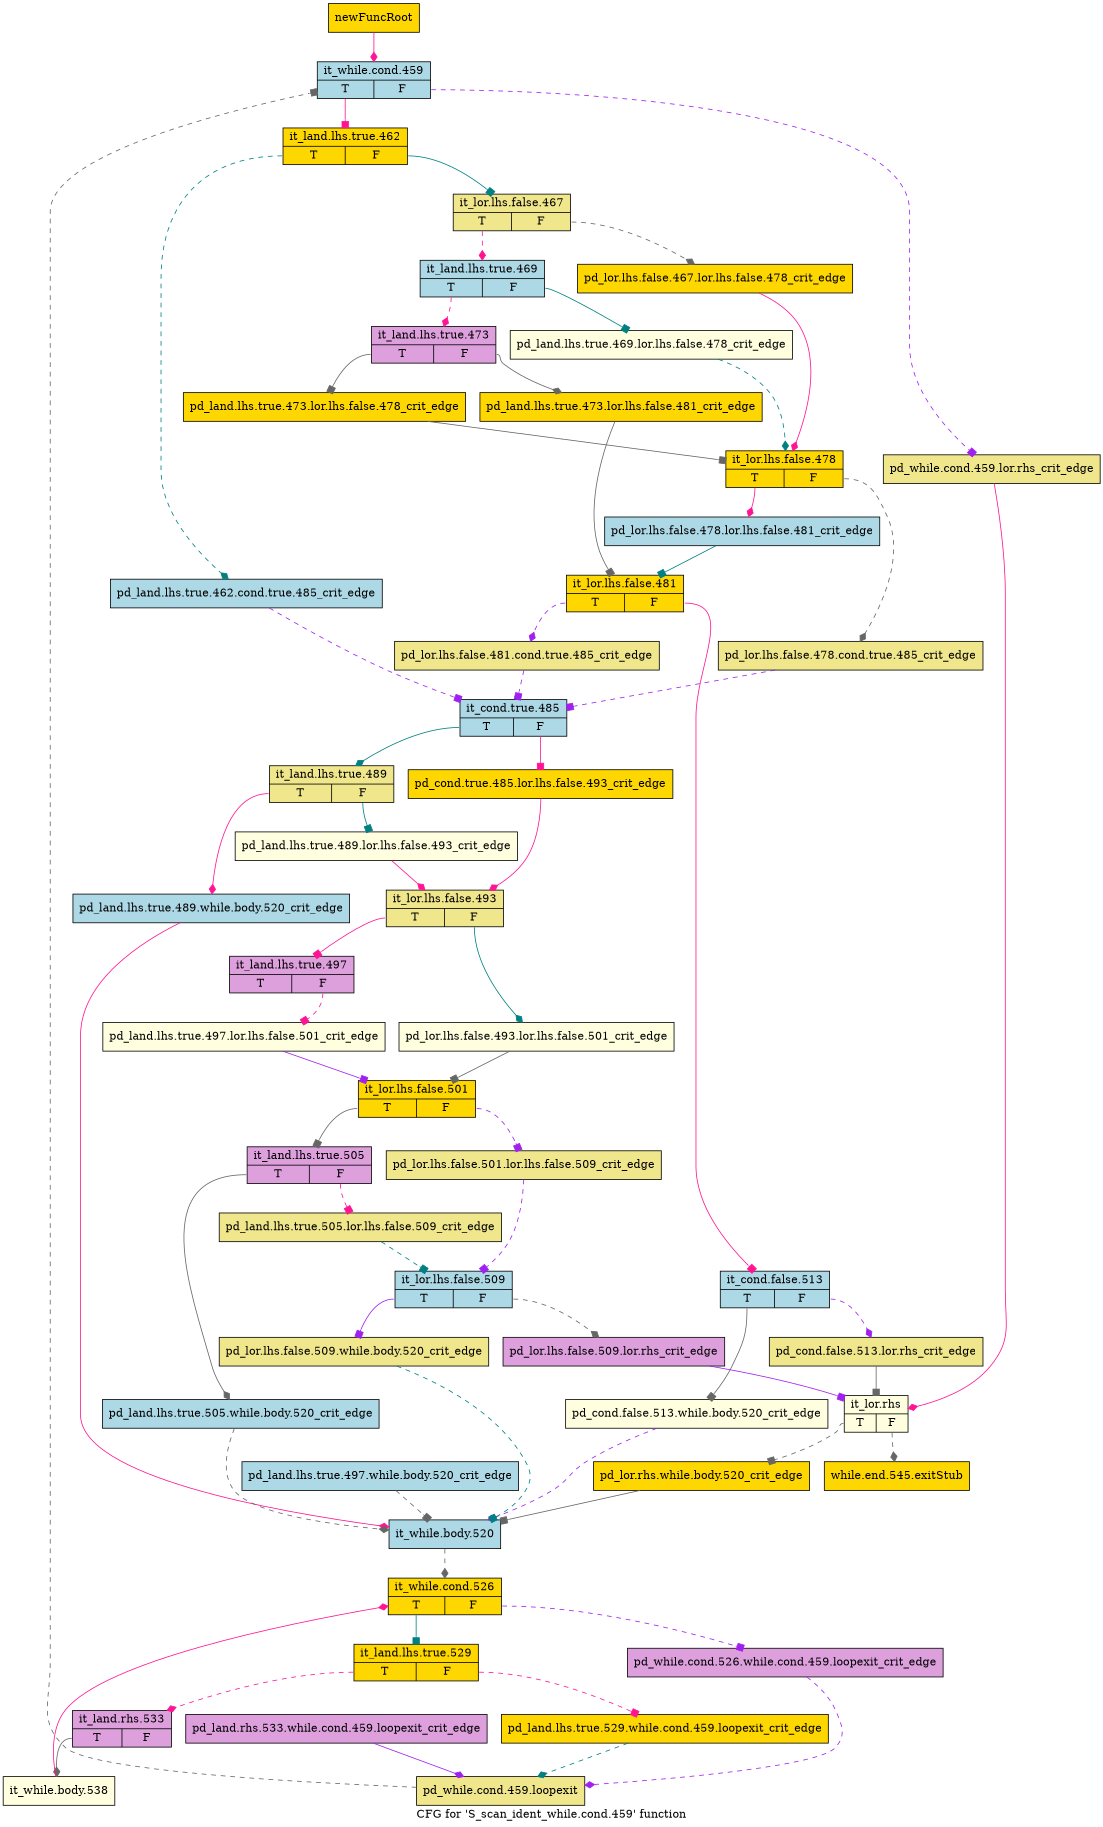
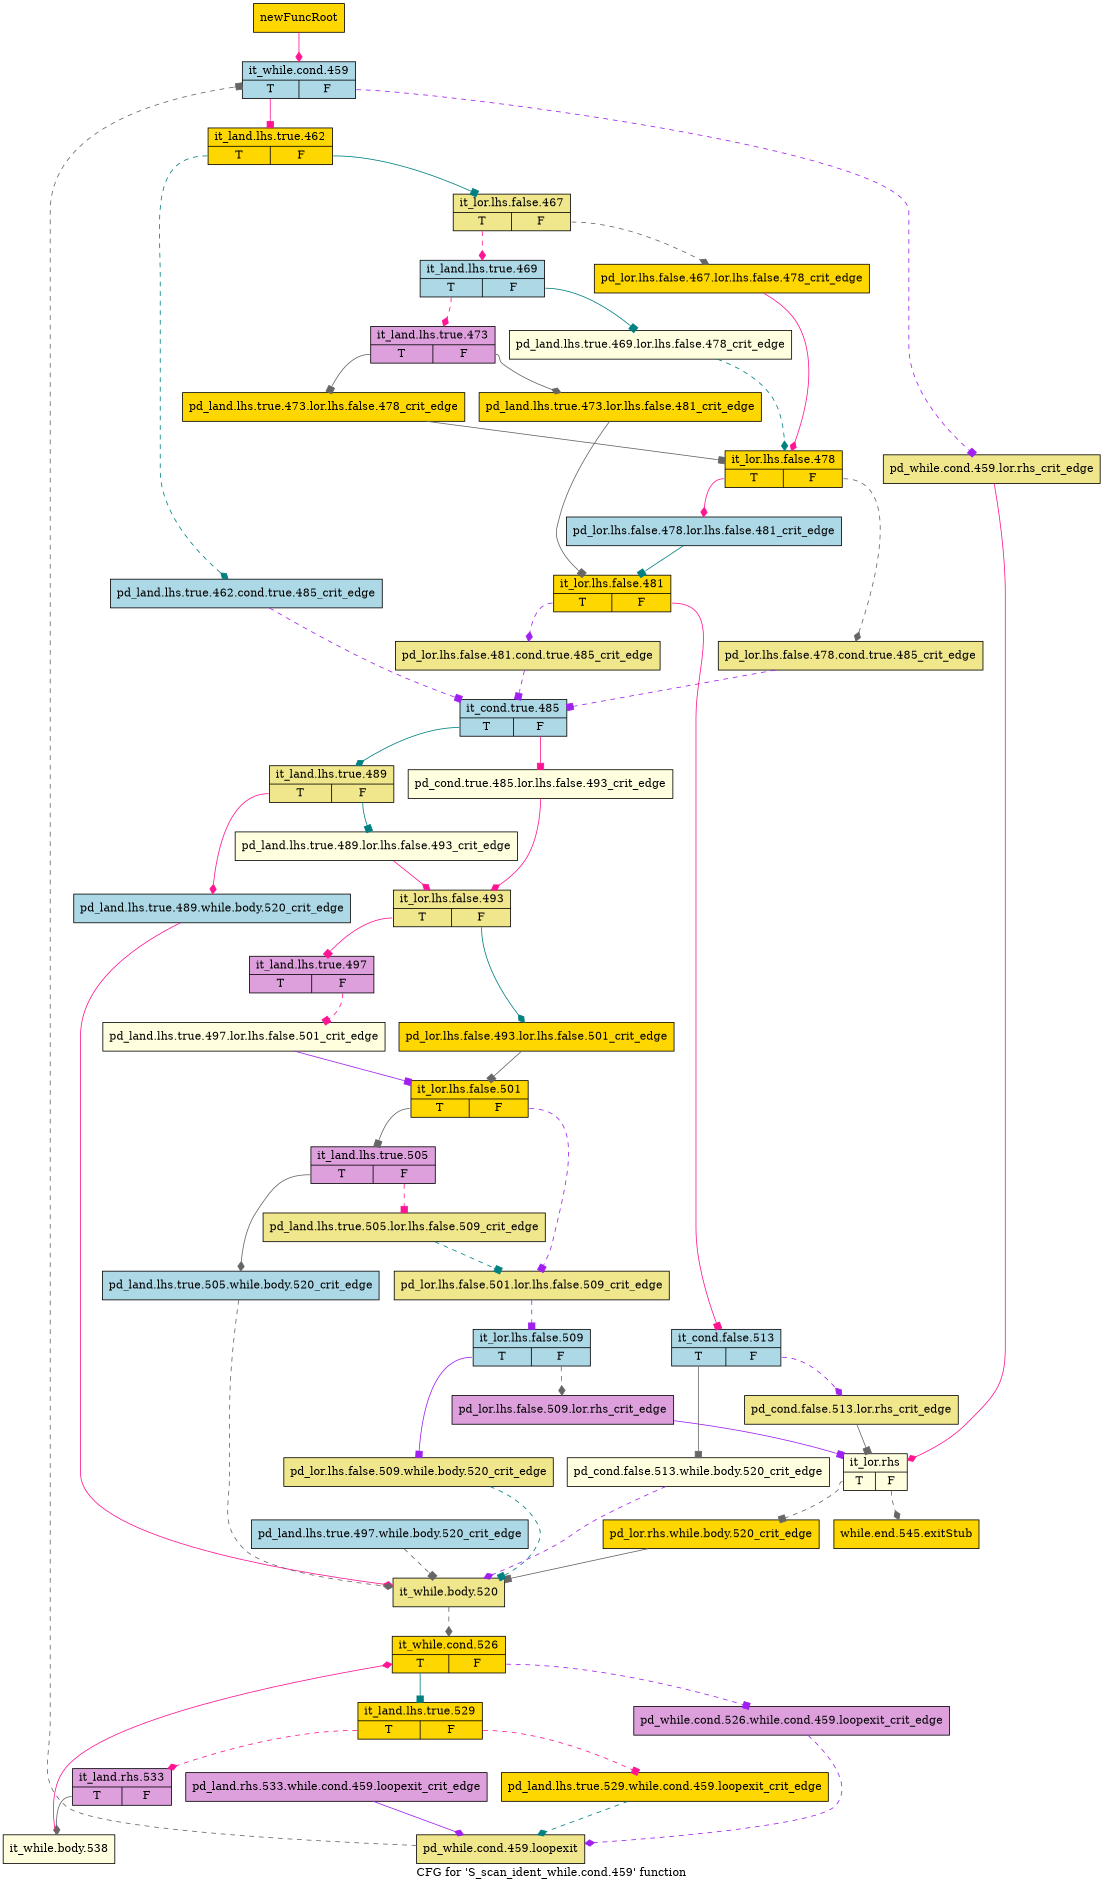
(541, 784) -> (541, 784)
(537, 1037) -> (537, 1037)
(400, 1254) -> (464, 1255)
(445, 1534) -> (449, 1592)
